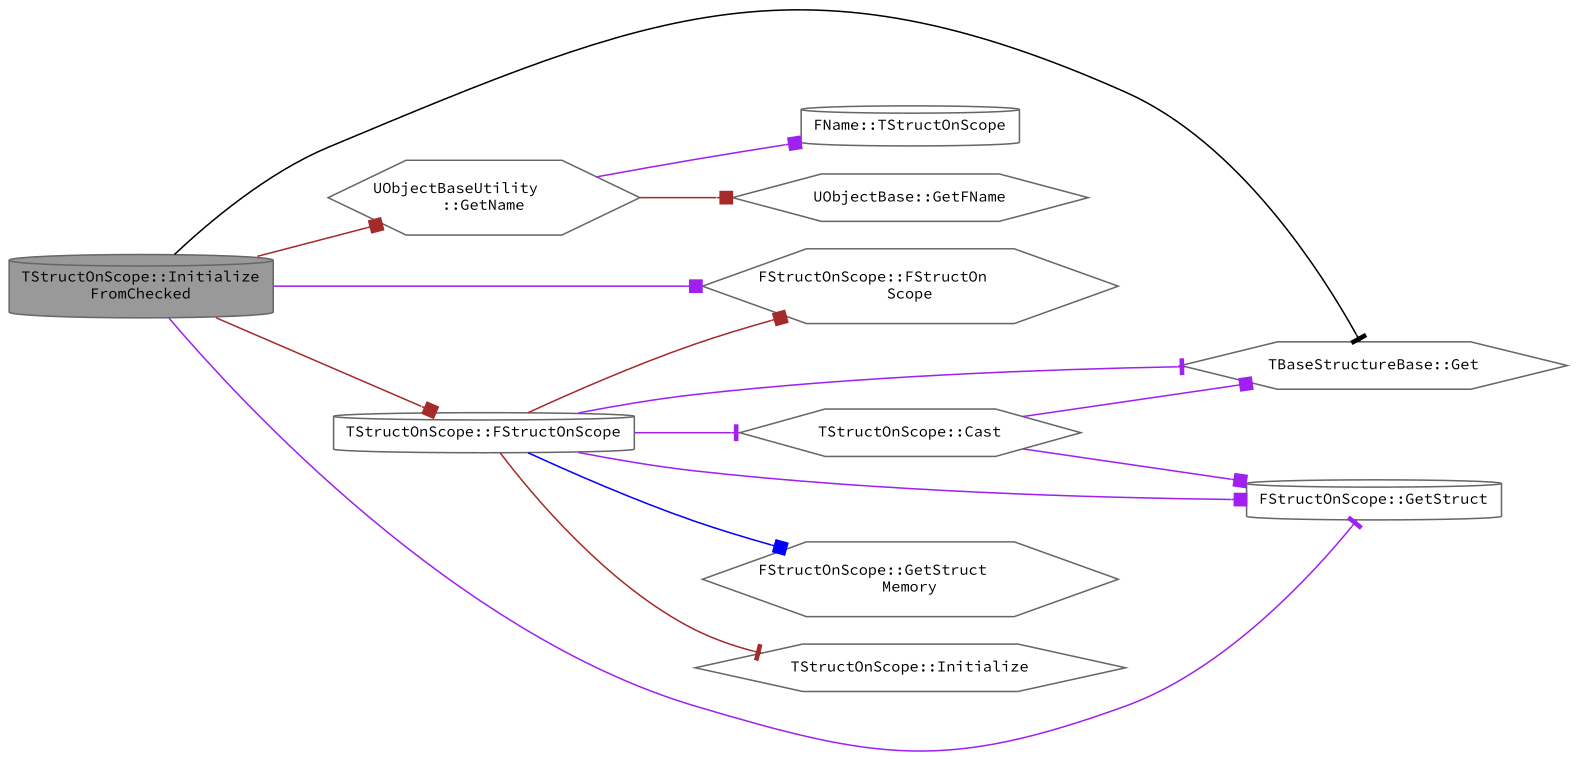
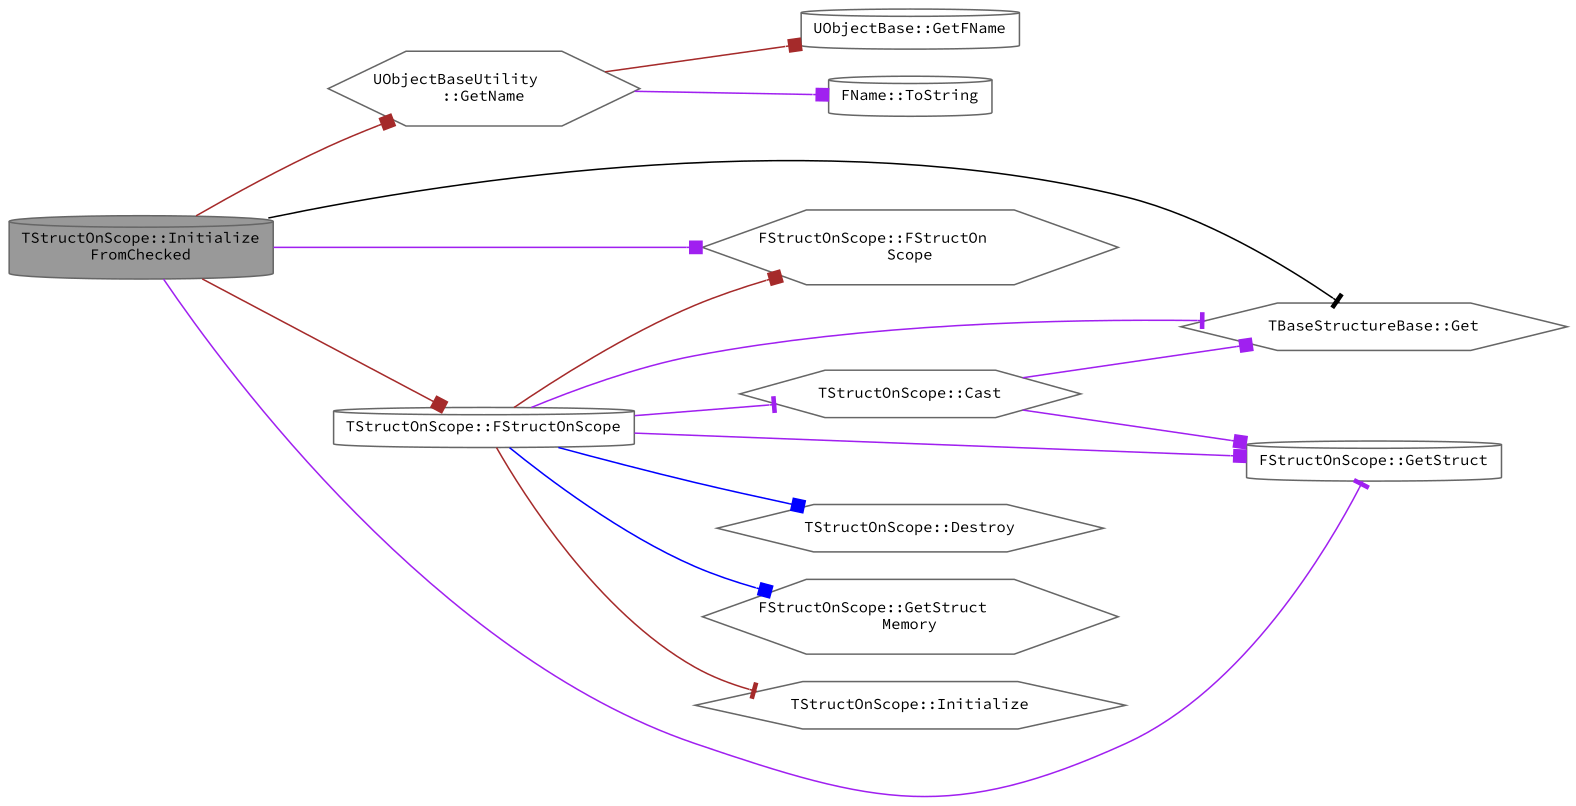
(910, 126) -> (910, 96)
(910, 198) -> (910, 29)
none -> (910, 528)
